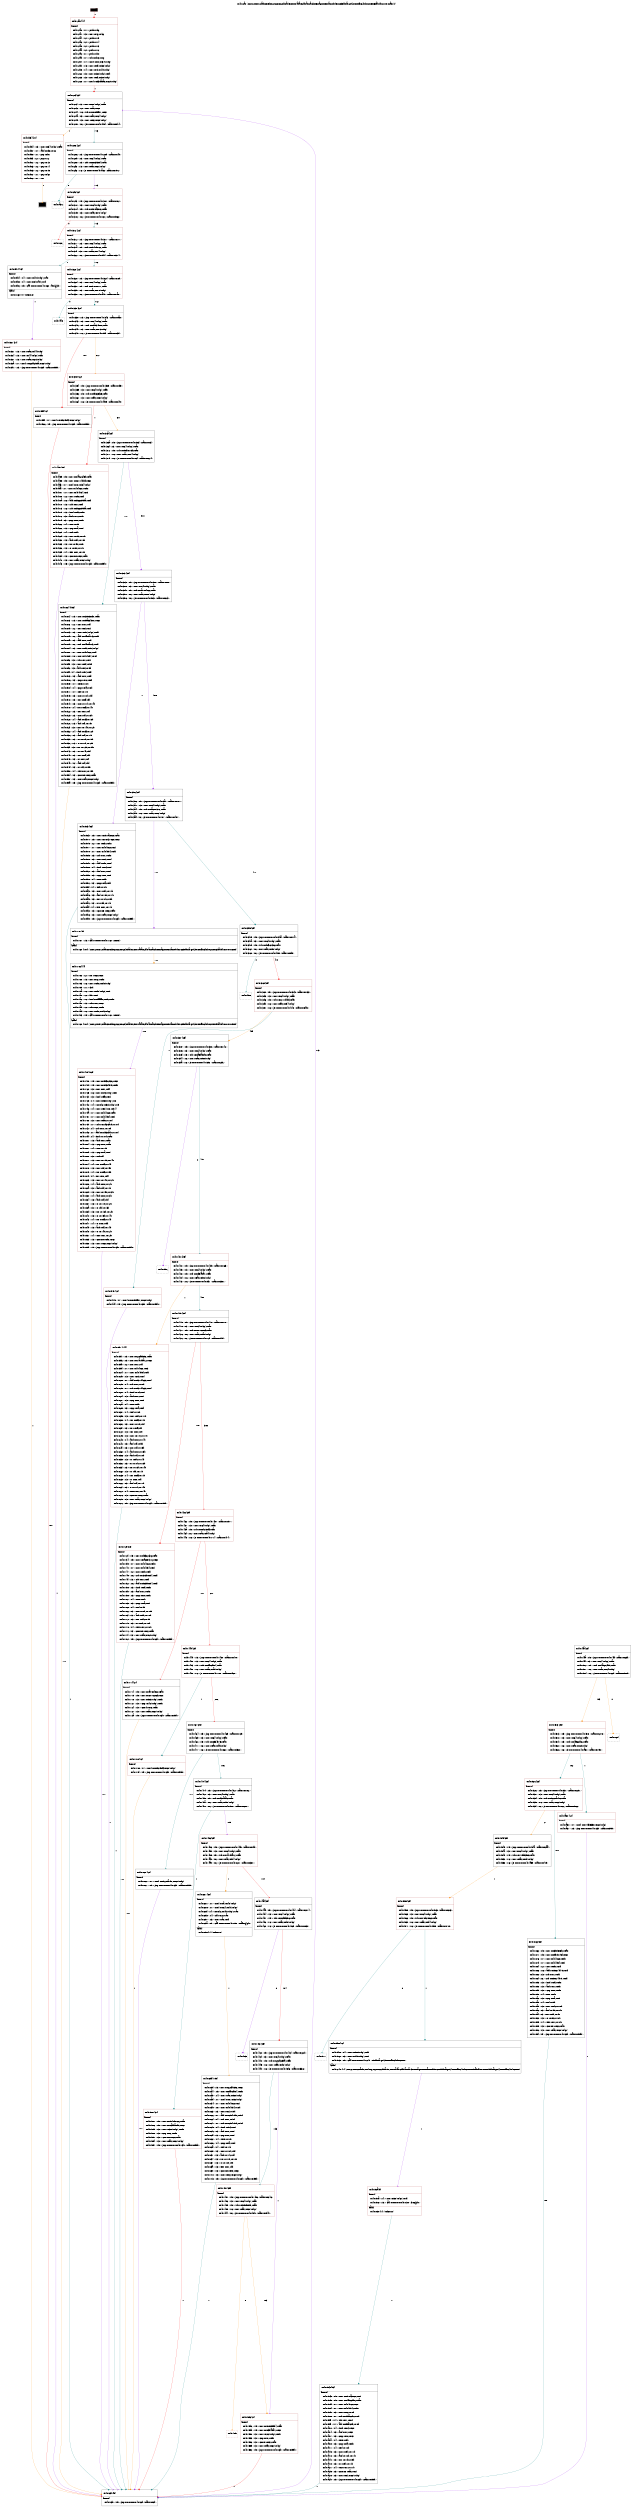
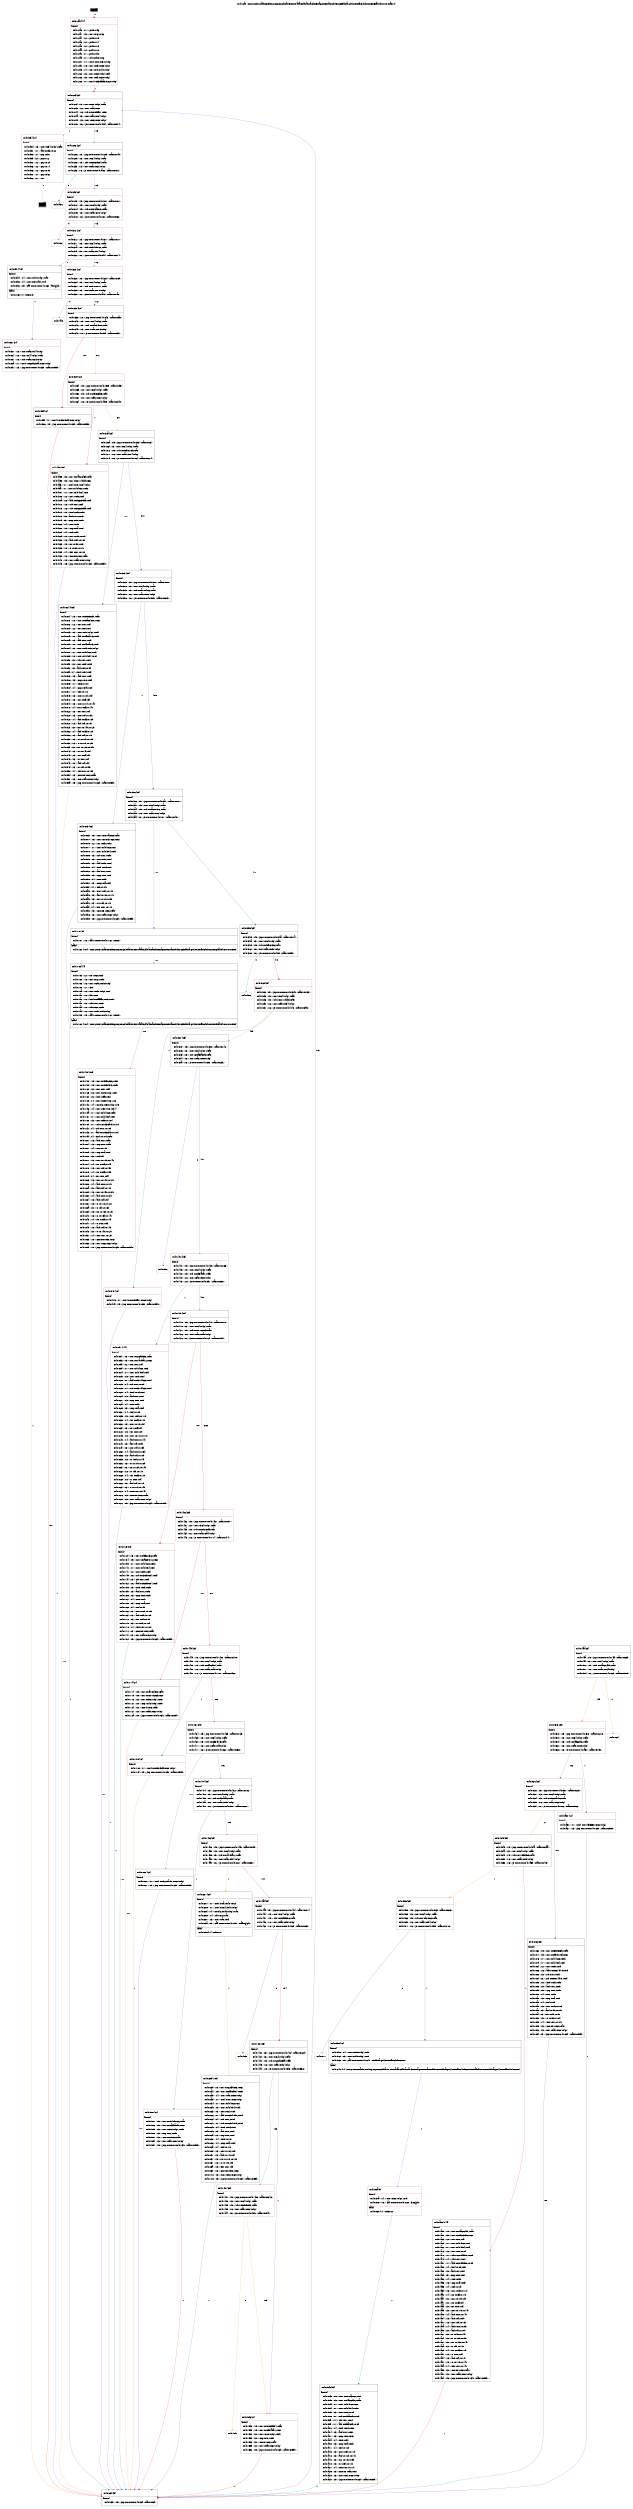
(168, 1313) -> (168, 1313)
none -> (461, 2300)
